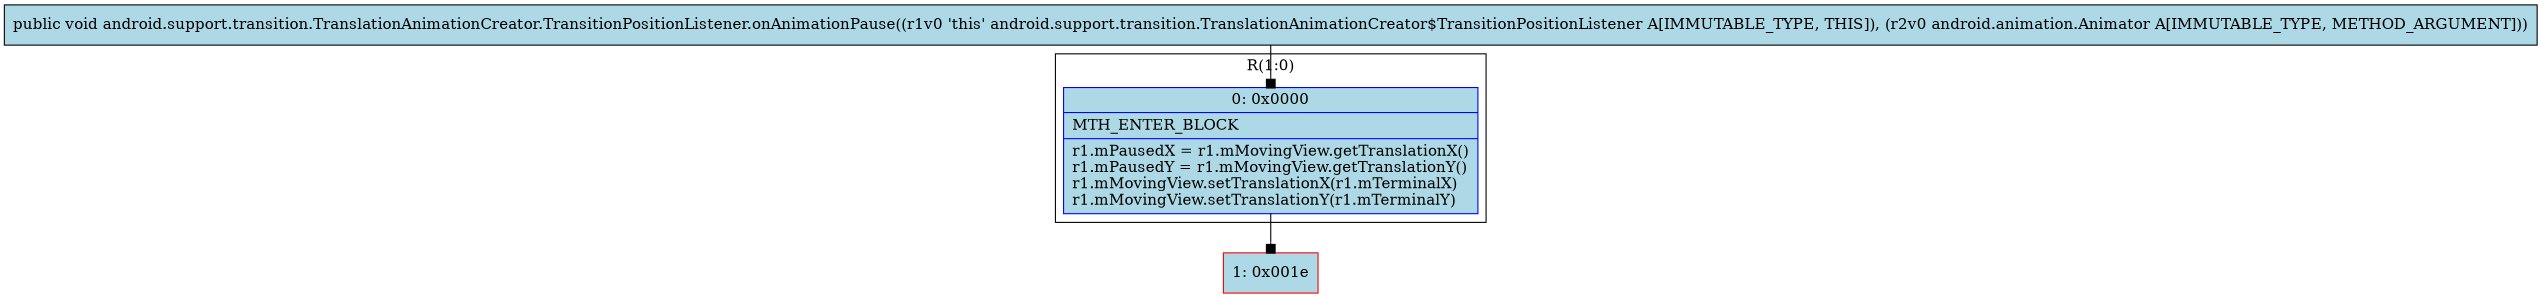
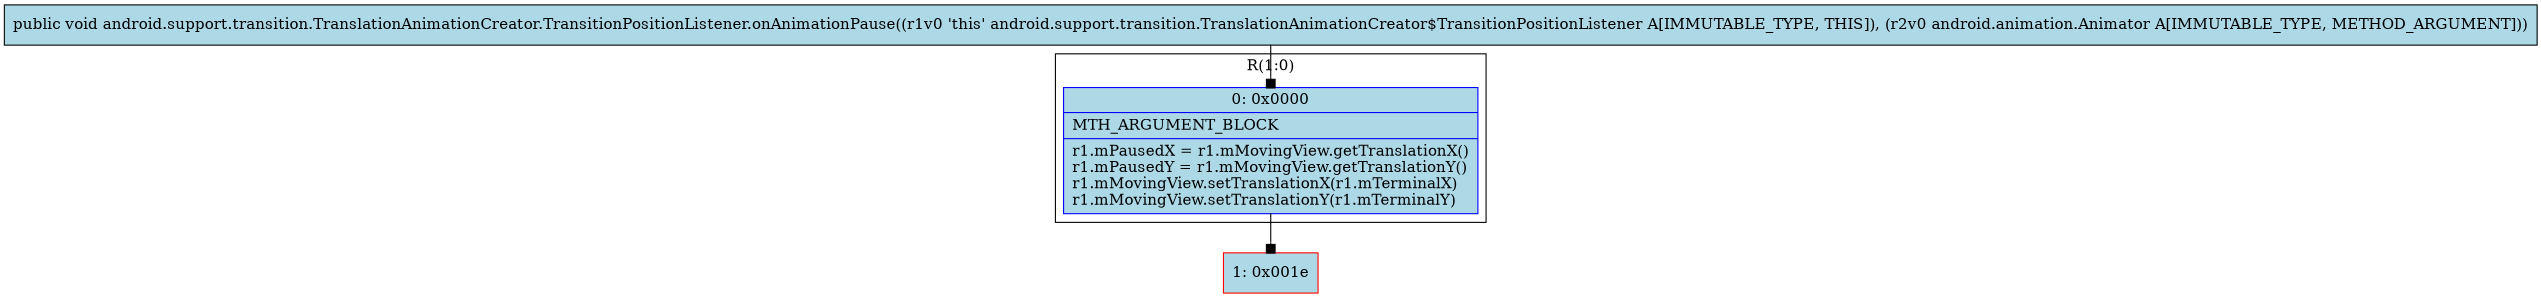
(1156, 125) -> (1176, 125)
